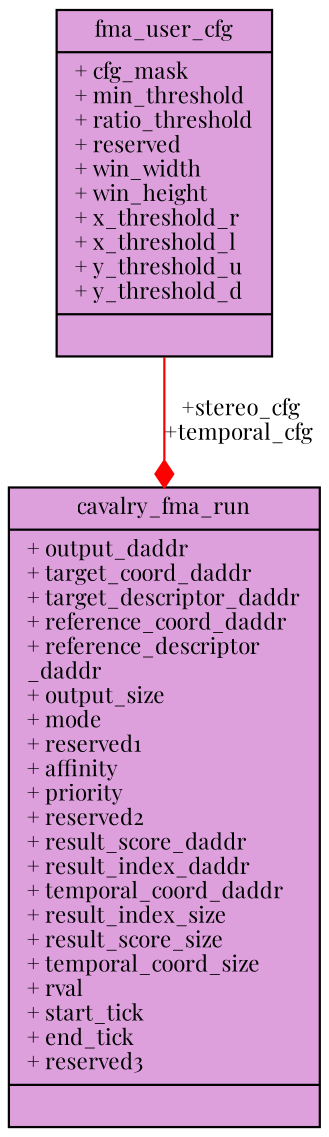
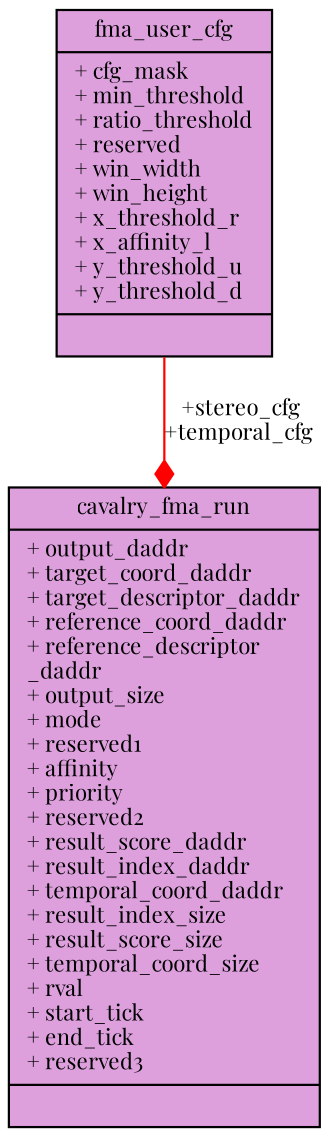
(155, 243) -> (143, 243)
